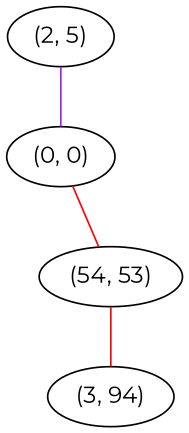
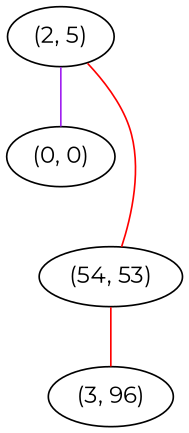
(86, 216) -> (134, 149)
(111, 397) -> (111, 397)
